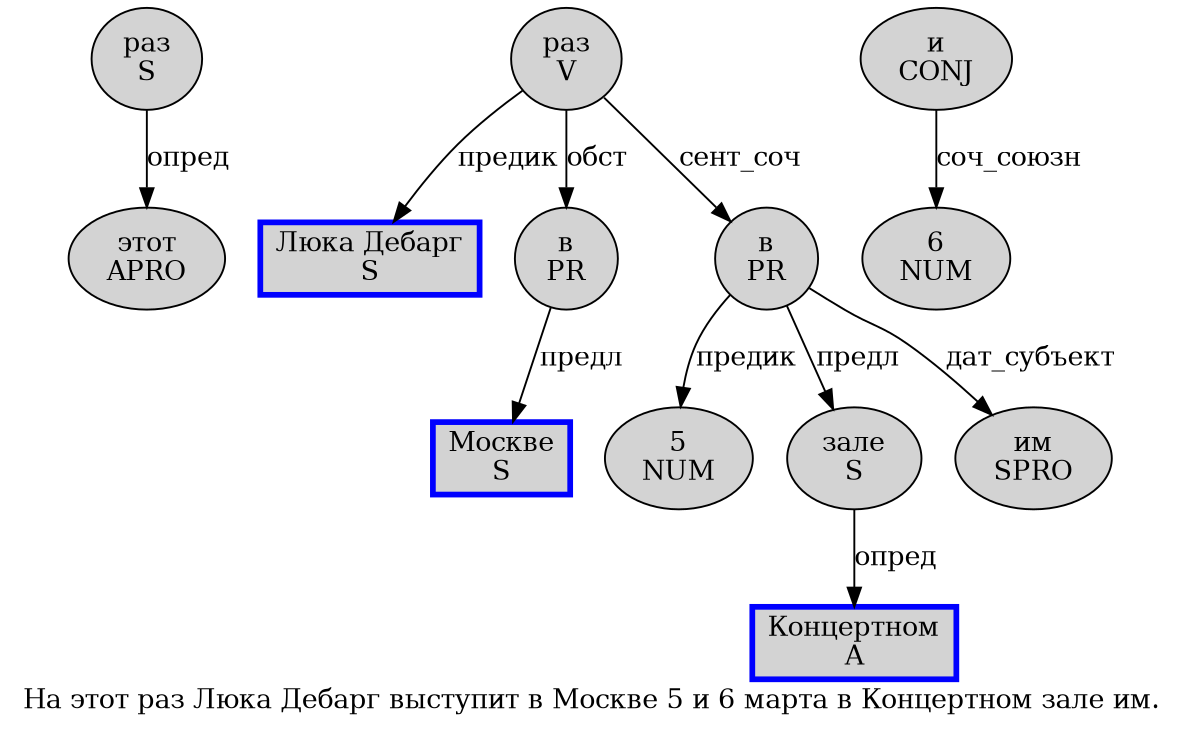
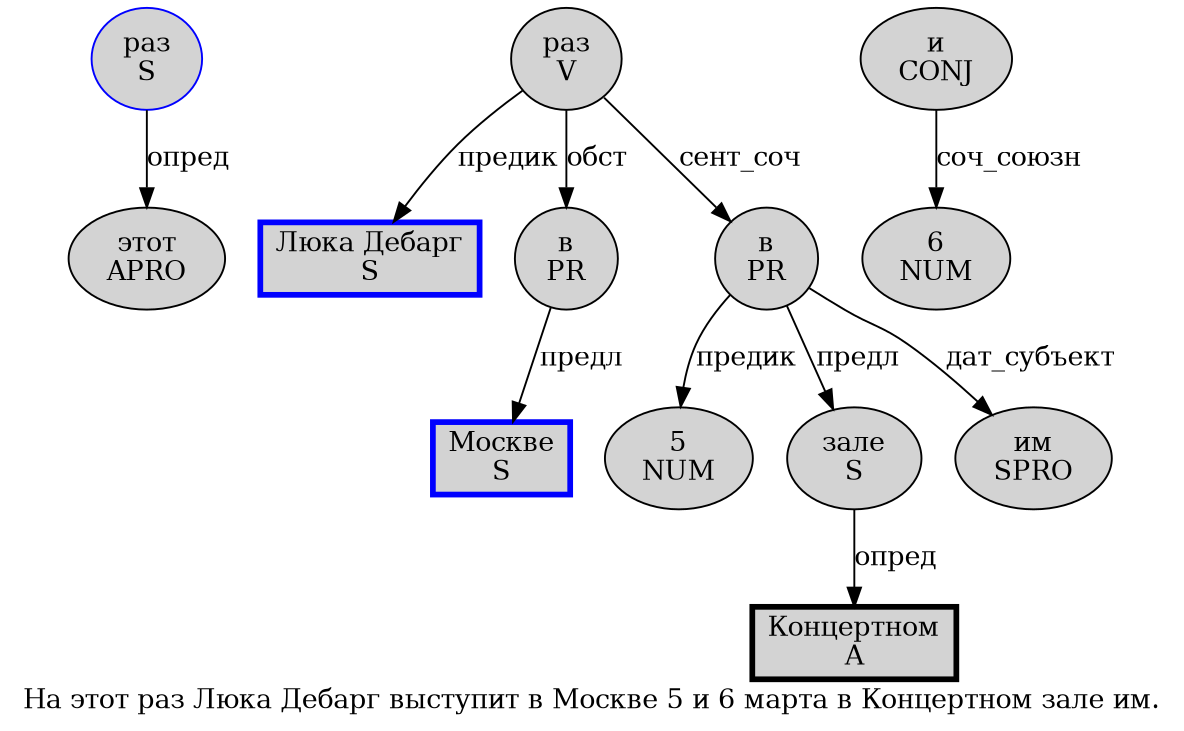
(147, 59) -> (147, 59)
(854, 643) -> (854, 643)
